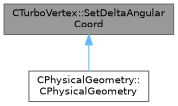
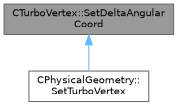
(89, 86) -> (89, 86)
